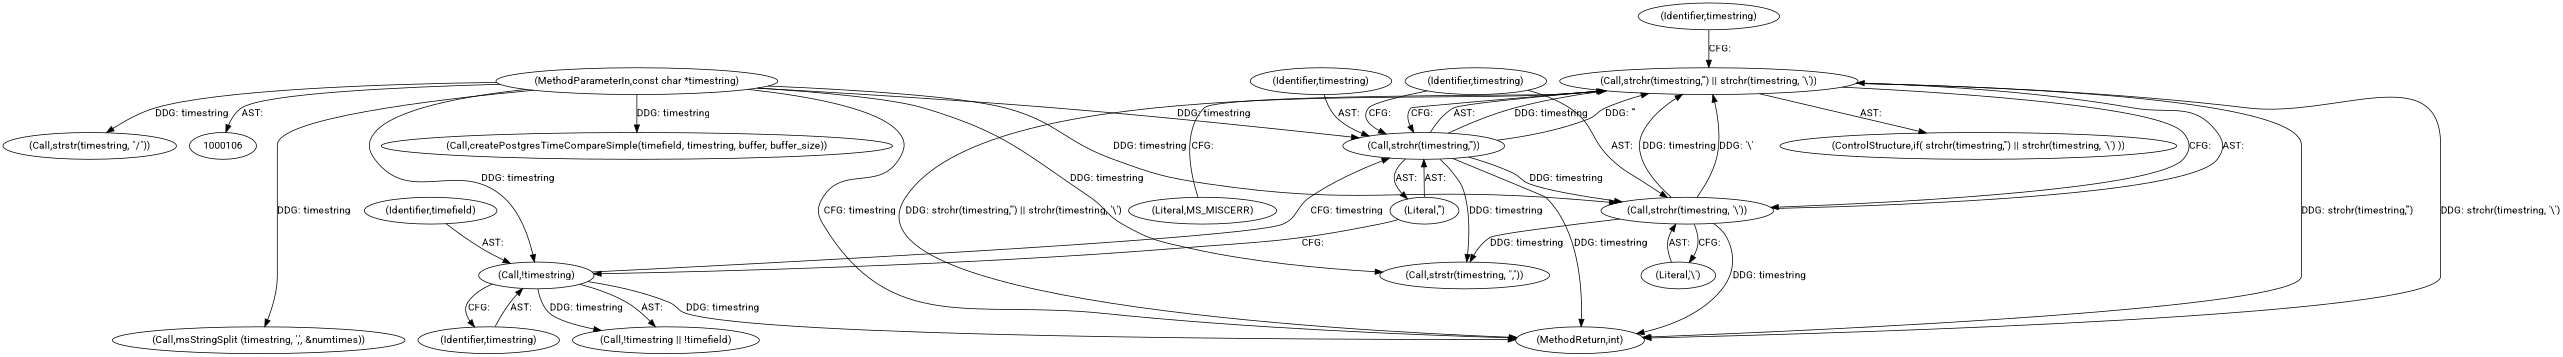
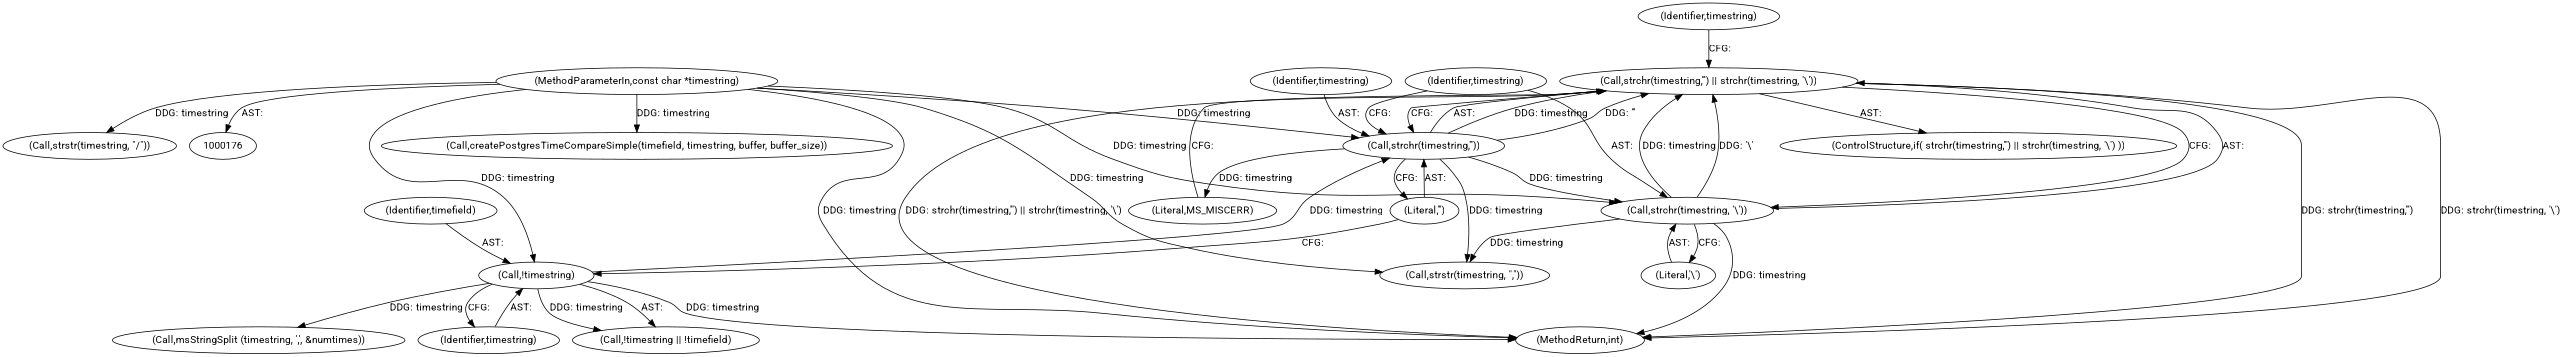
(315, 123) -> (396, 301)
(223, 146) -> (223, 146)
(1408, 178) -> (1408, 178)
(1555, 209) -> (1270, 156)
(860, 211) -> (860, 211)
(1347, 211) -> (1347, 211)
